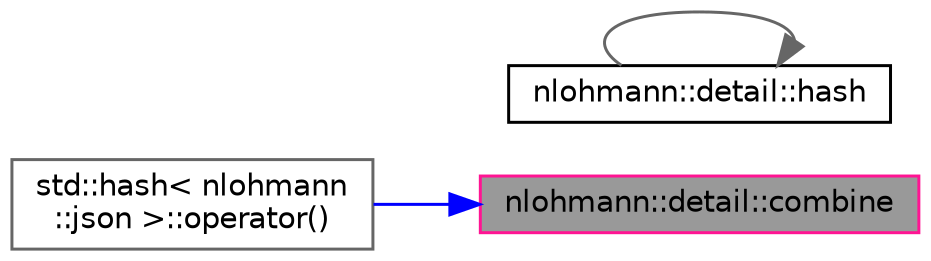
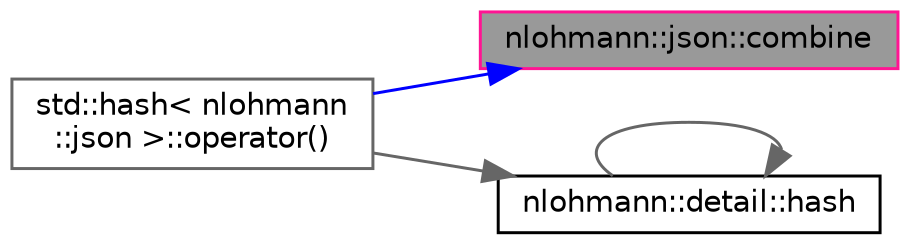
none -> (428, 162)
(700, 204) -> (689, 40)
